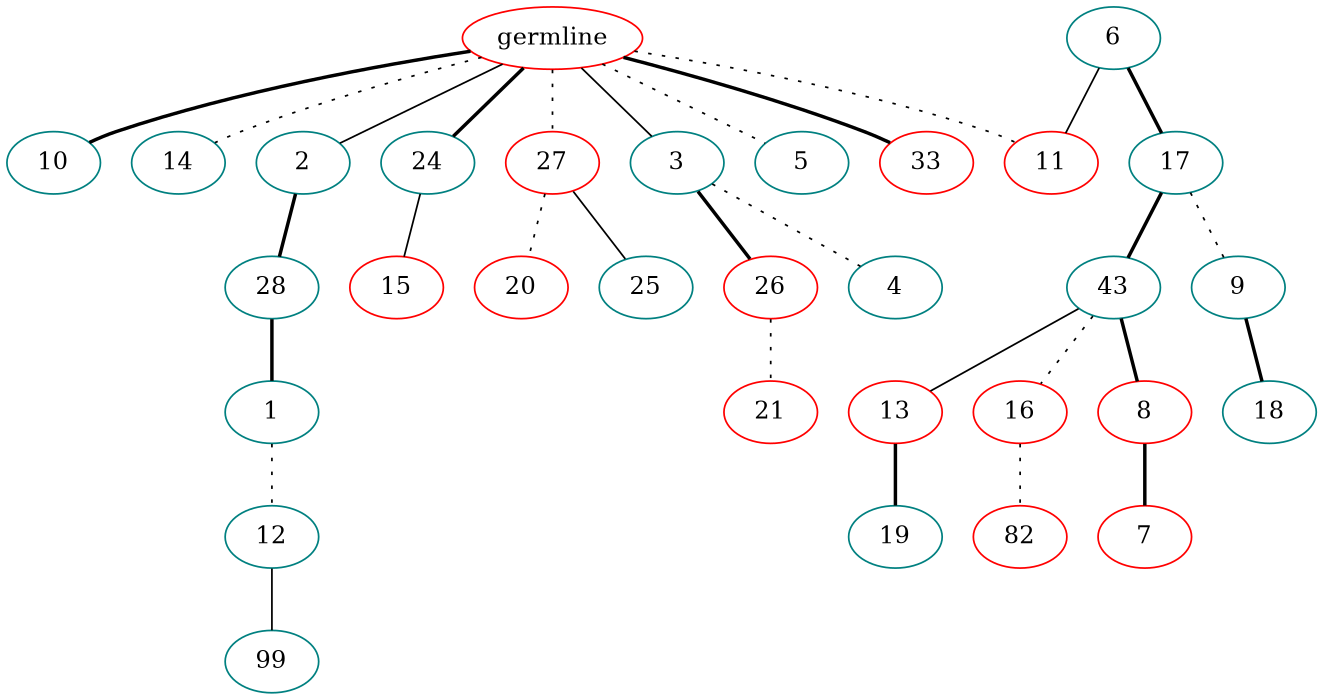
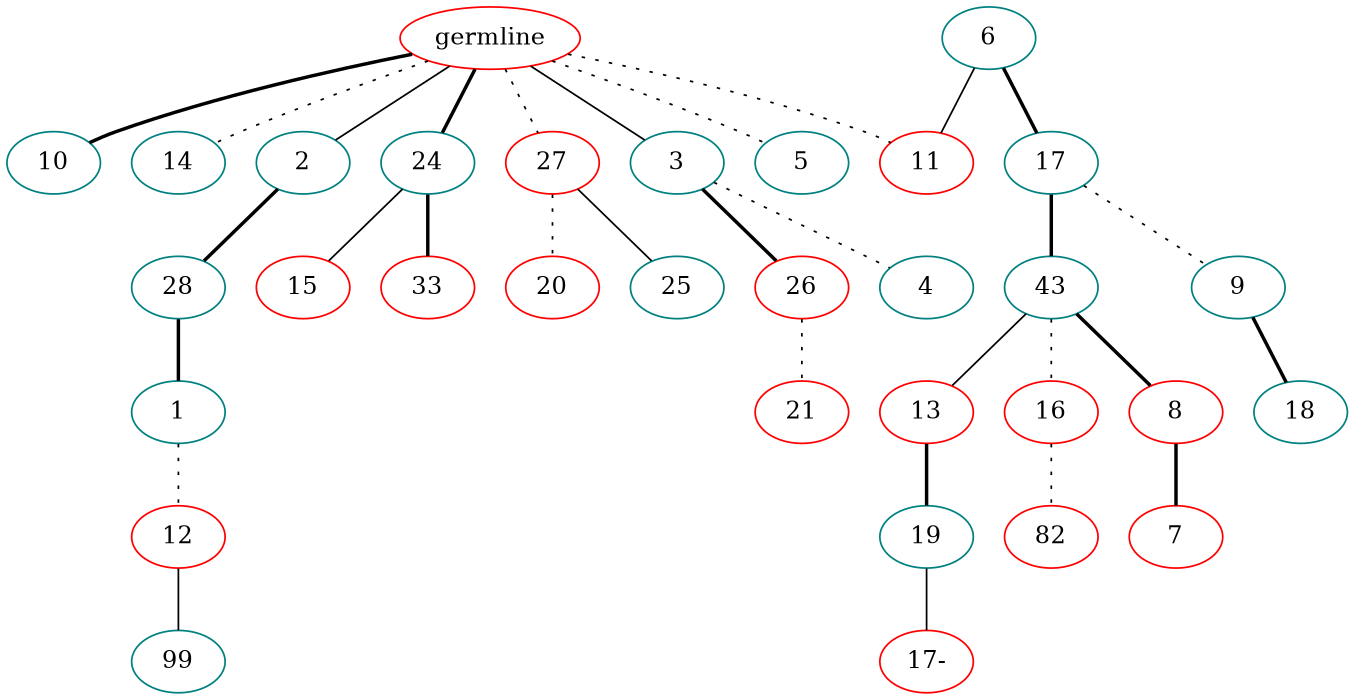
(758, 96) -> (428, 225)
(272, 537) -> (178, 537)
none -> (927, 662)
